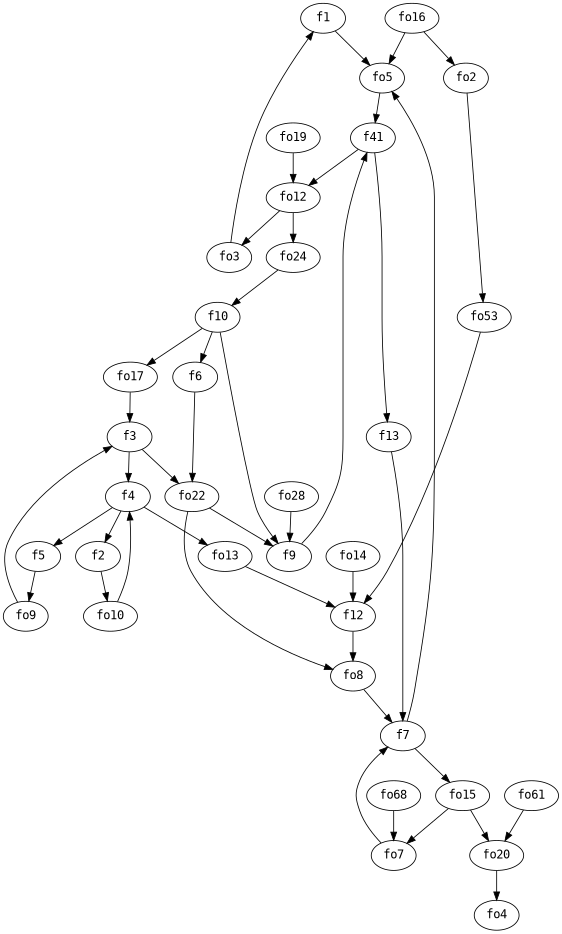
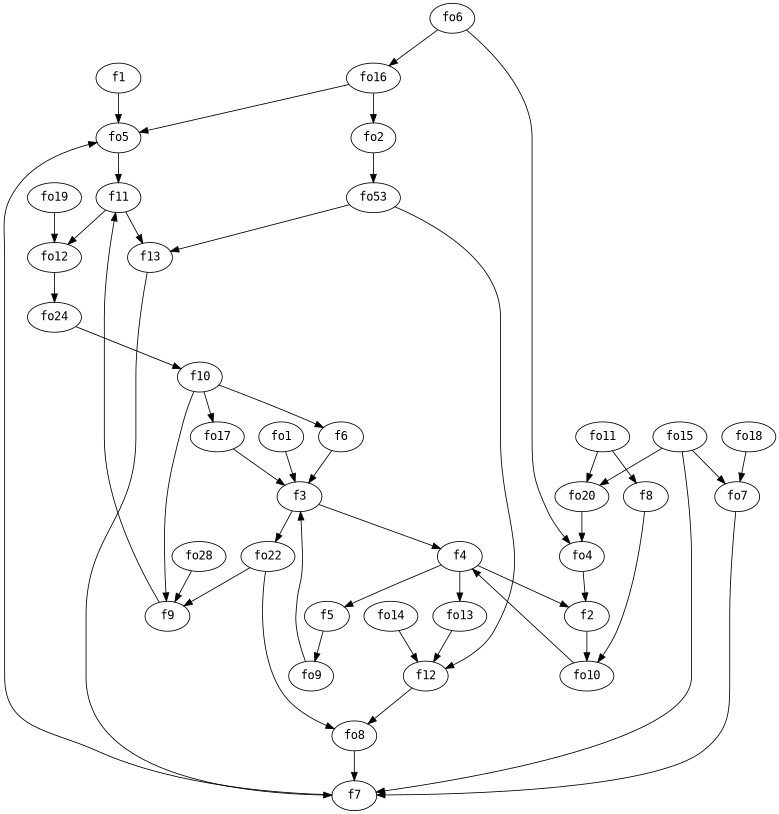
none -> (452, 18)
(373, 138) -> (118, 198)
none -> (264, 227)
(229, 257) -> none
(194, 433) -> (323, 463)
none -> (281, 437)
none -> (646, 497)
none -> (584, 582)
(429, 762) -> (656, 719)
(394, 796) -> (749, 437)
(532, 796) -> (603, 437)
